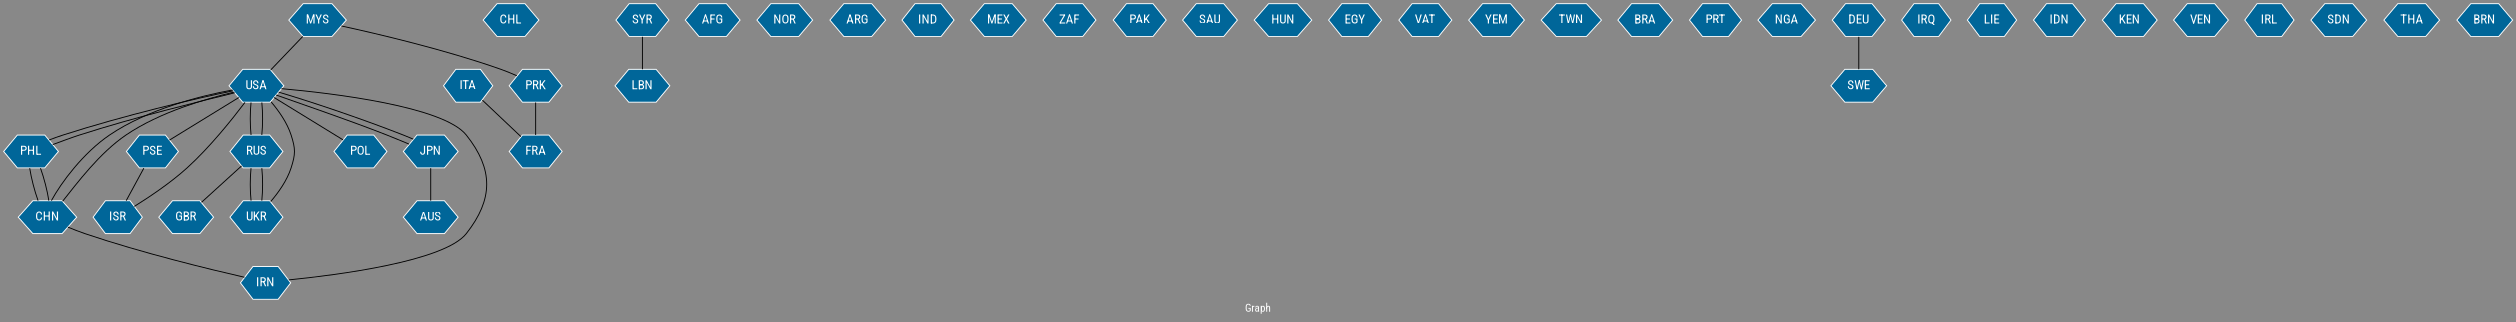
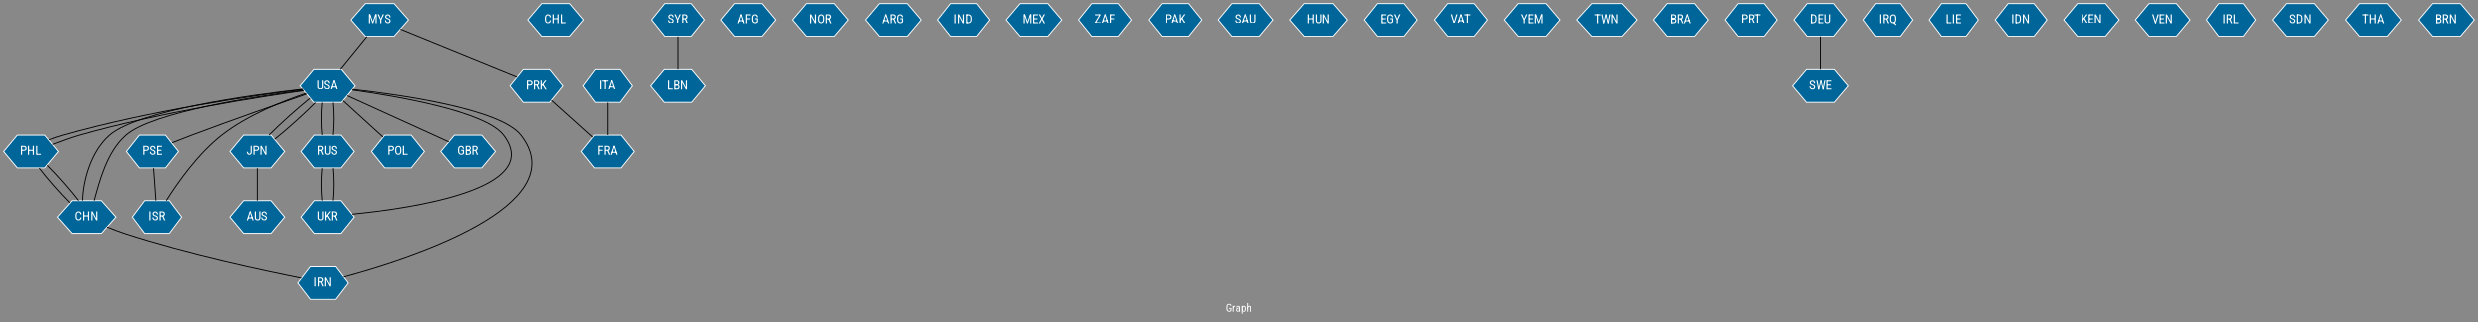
(1787, 20) -> none
(222, 184) -> (398, 119)
